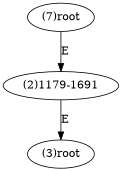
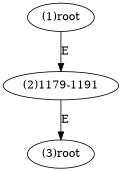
(61, 17) -> (61, 17)
(61, 86) -> (61, 86)
